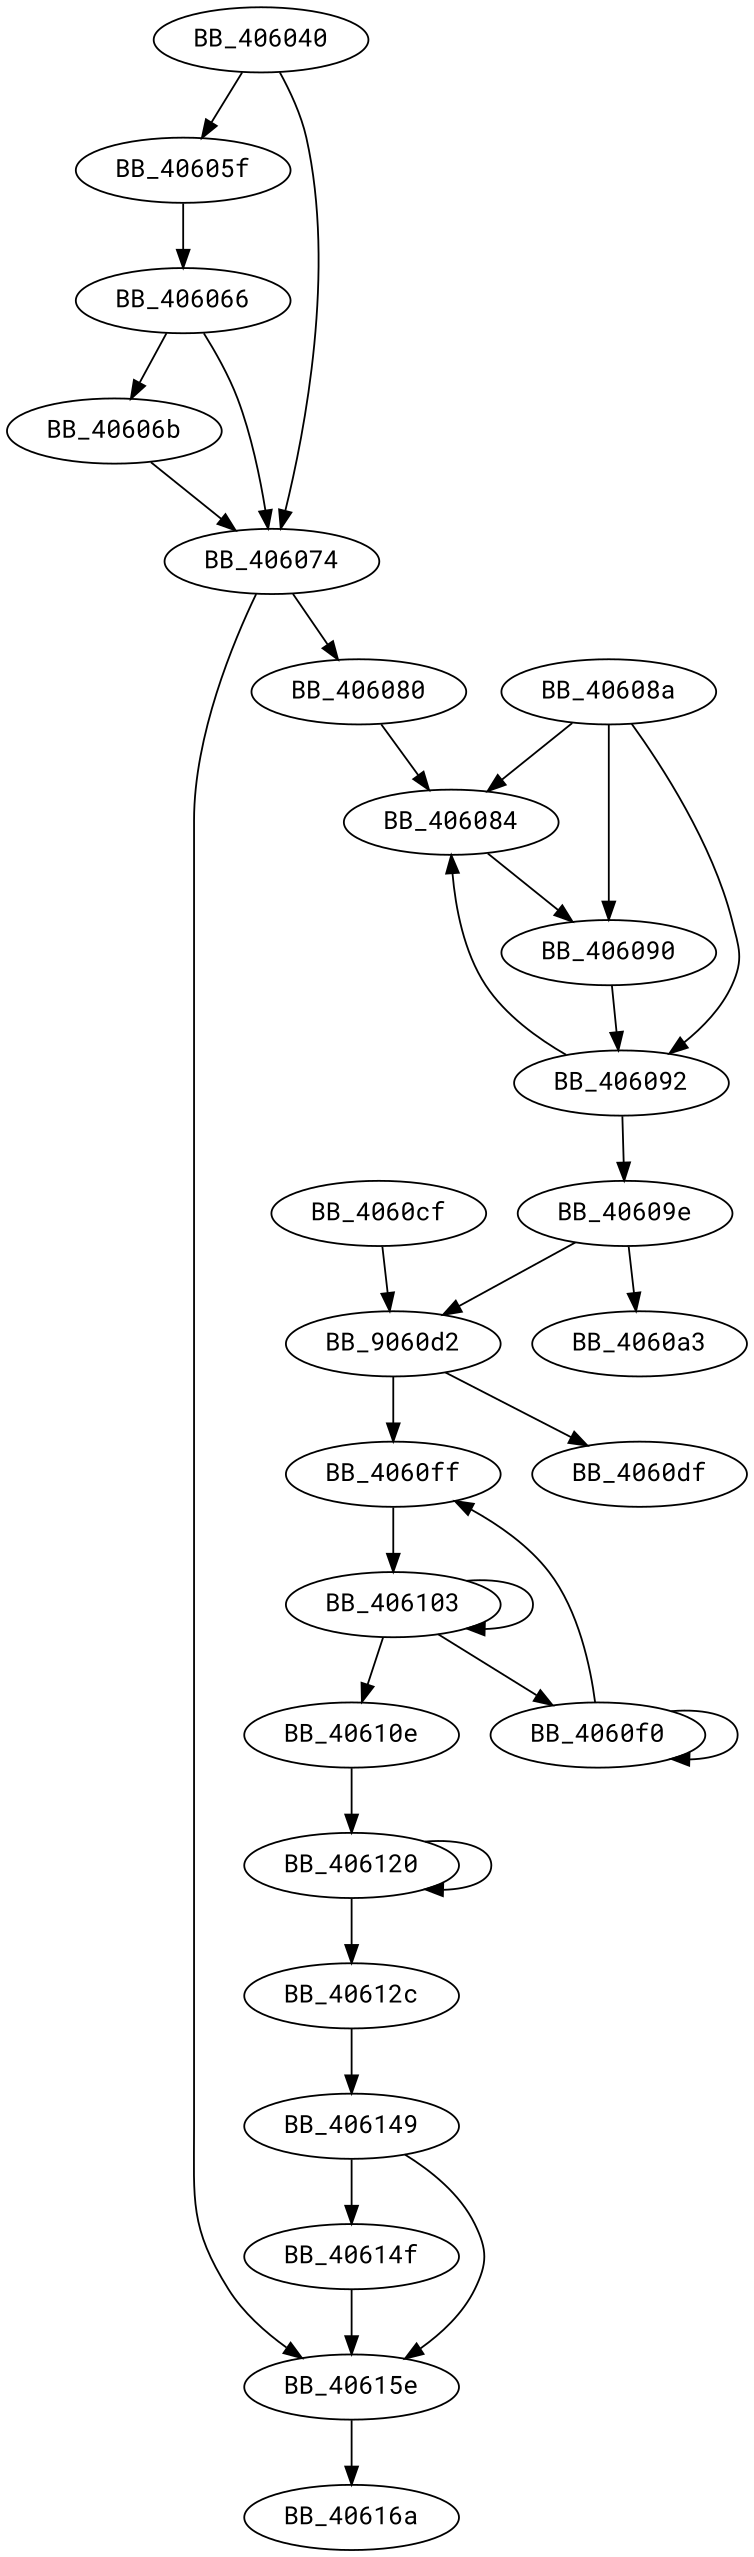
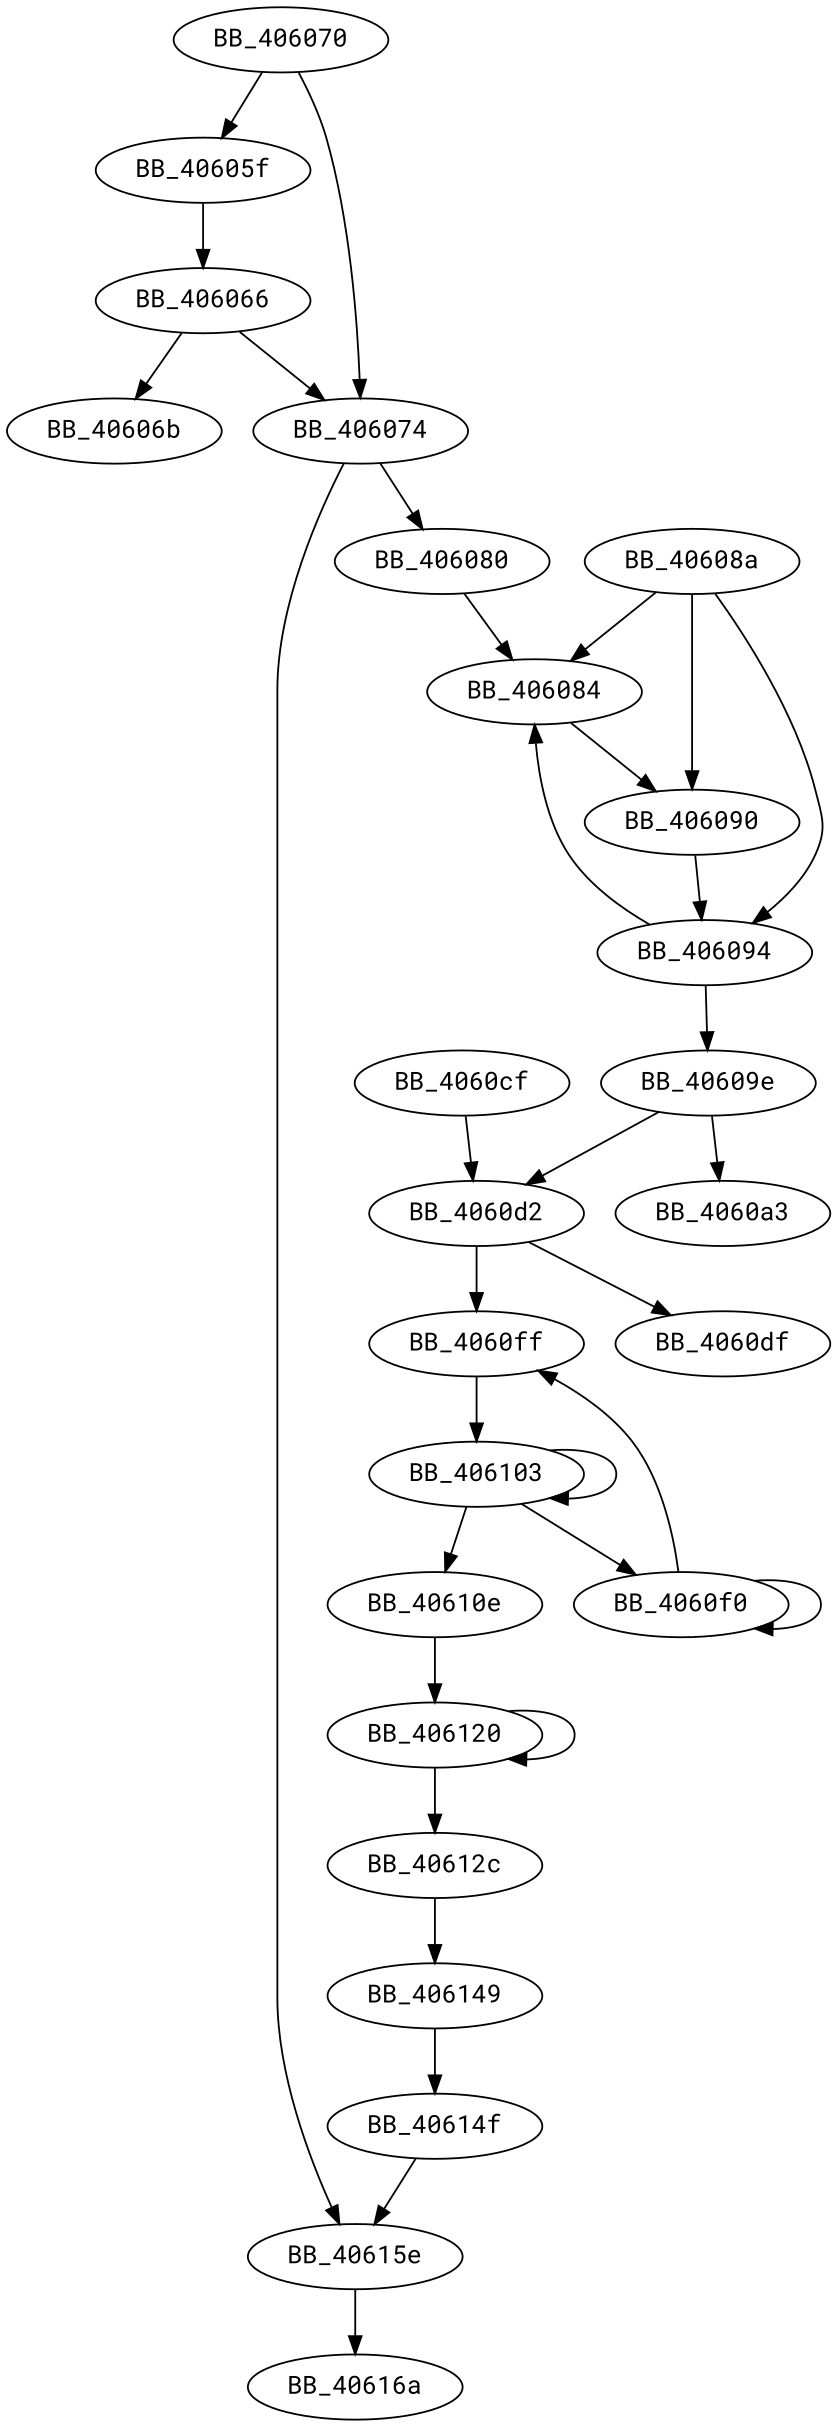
(261, 40) -> (281, 40)
(186, 490) -> none
(621, 1083) -> (705, 953)
(393, 1344) -> (477, 1213)
(483, 2247) -> none
